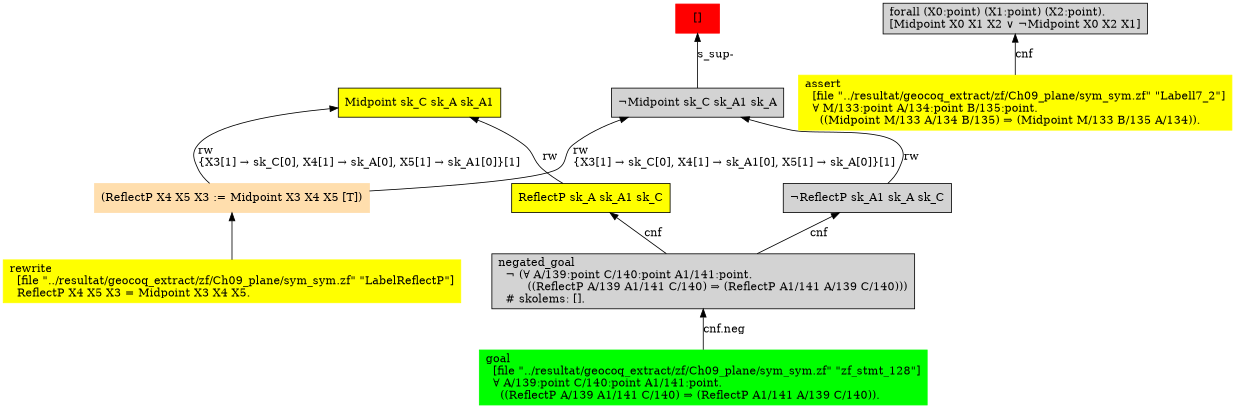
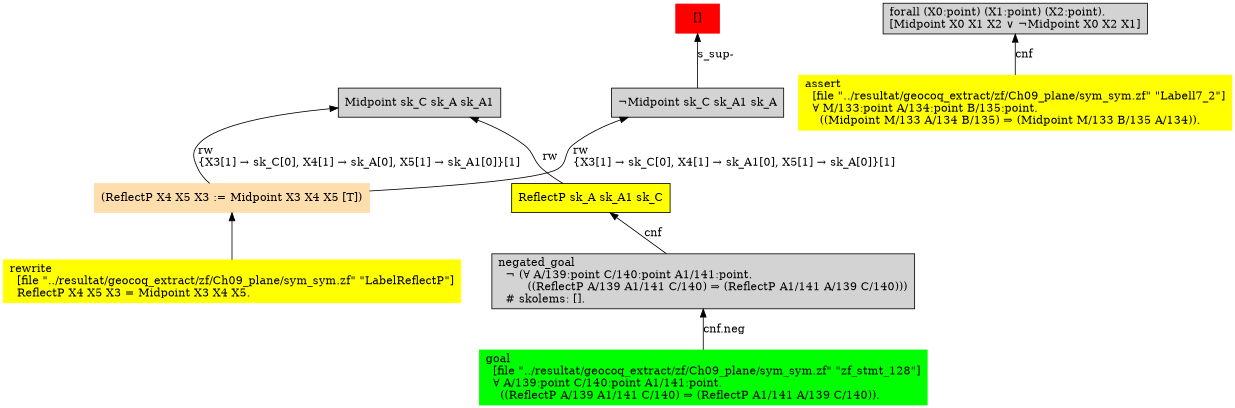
(420, 103) -> (420, 103)
(867, 198) -> none
